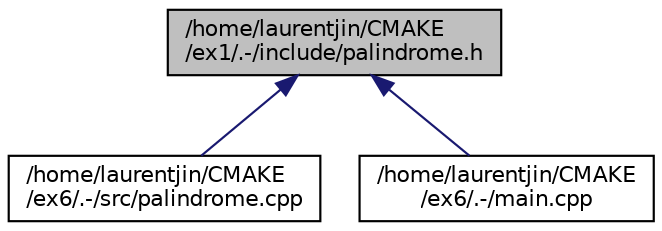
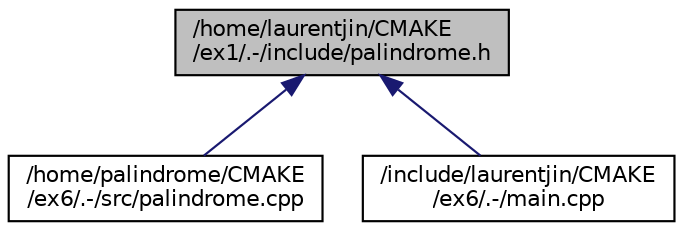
(165, 188) -> (166, 188)
(507, 188) -> (519, 188)
